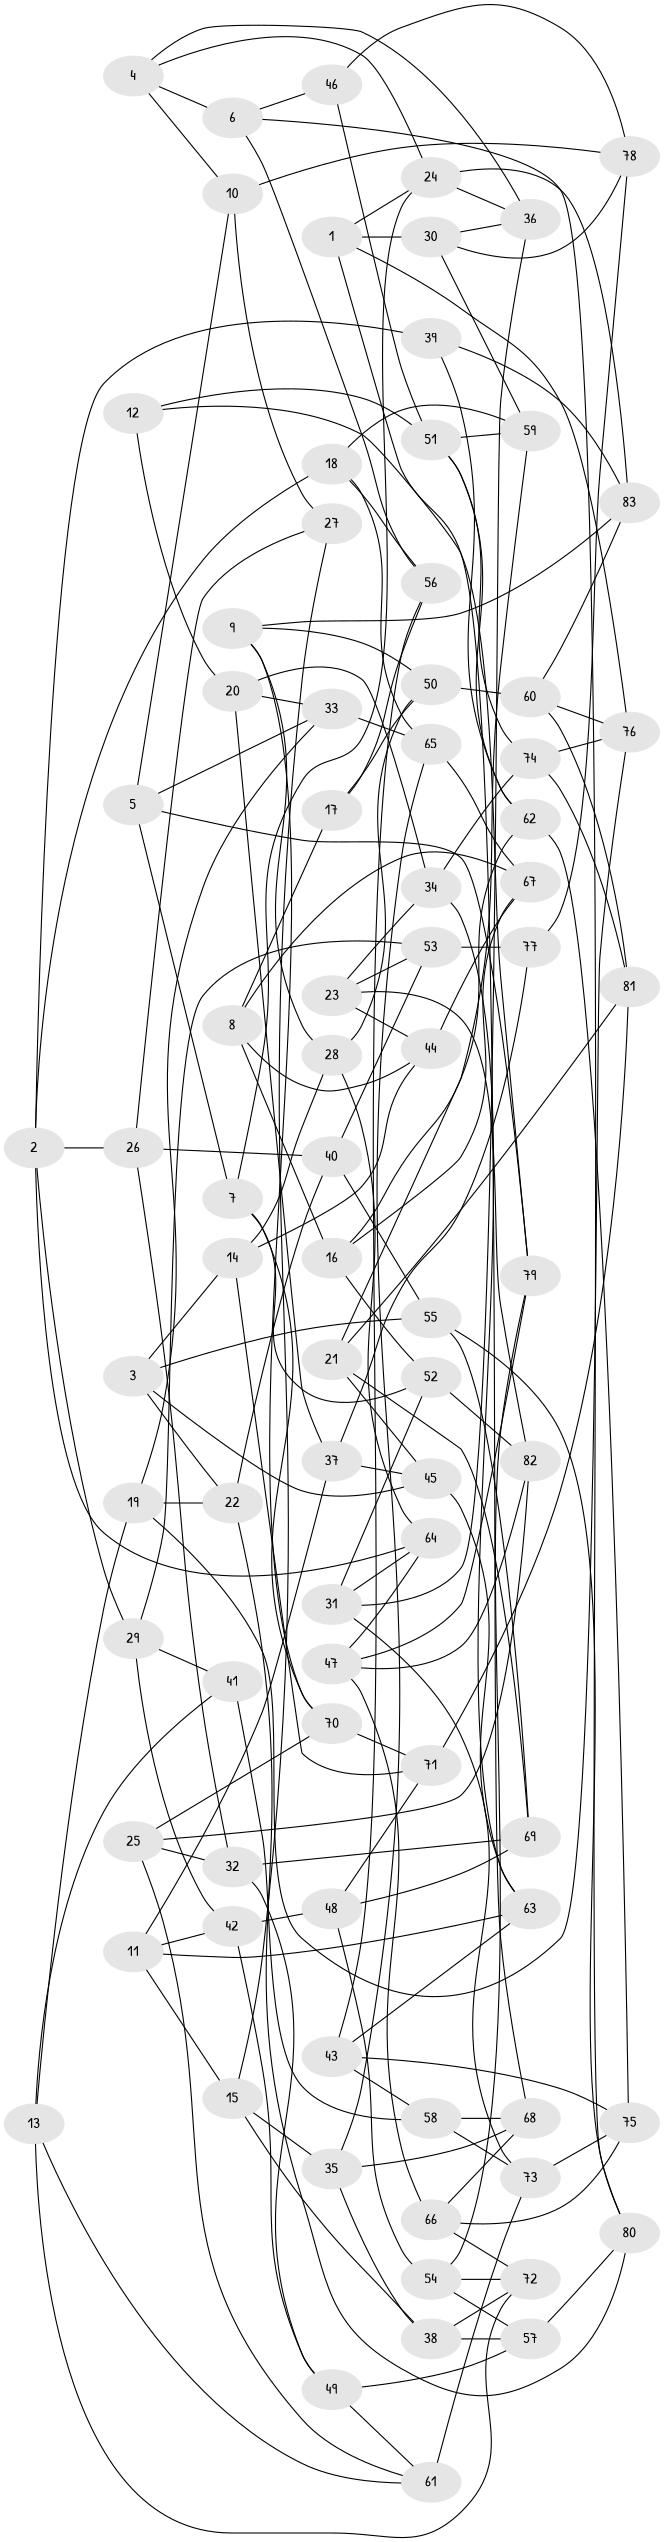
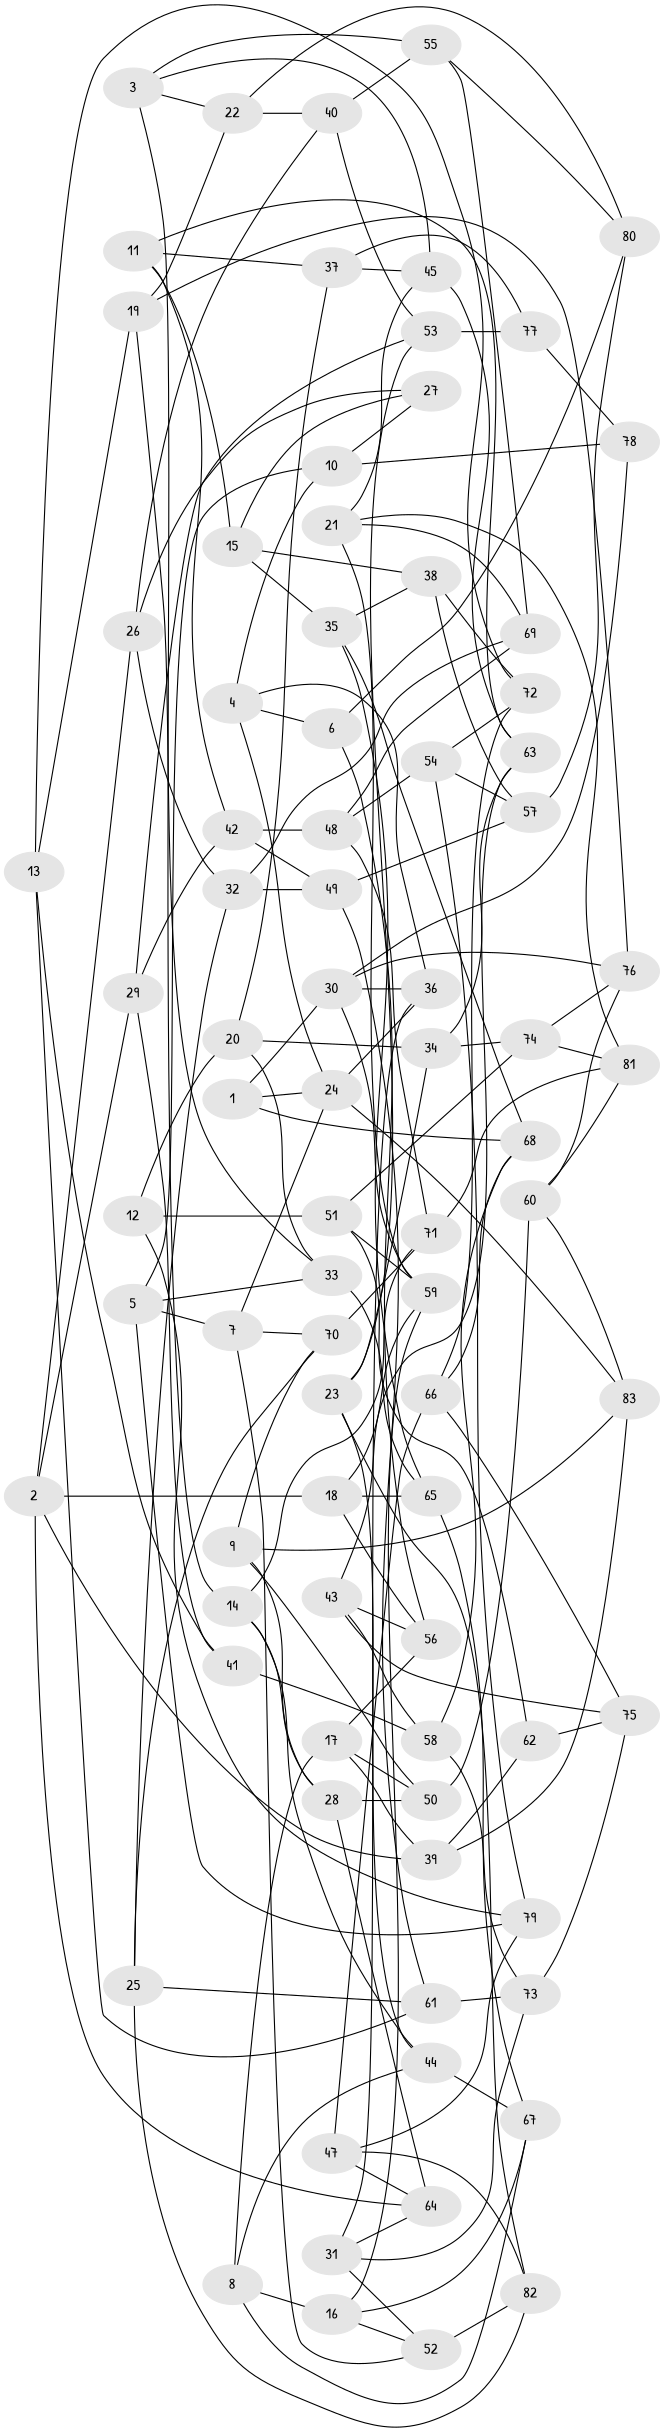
(332, 85) -> none
(572, 429) -> (489, 953)
(427, 1132) -> (392, 1732)
none -> (386, 1808)
